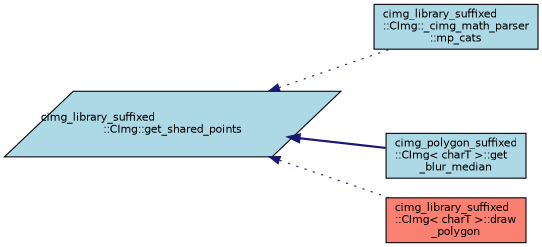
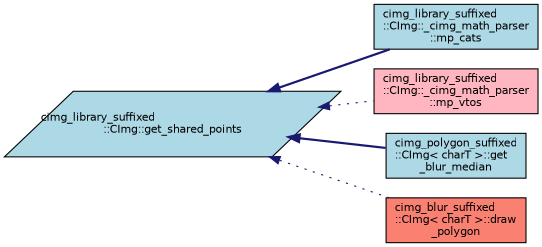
(334, 68) -> (334, 68)
none -> (456, 91)
(456, 220) -> (456, 220)
